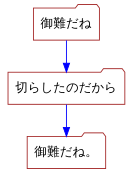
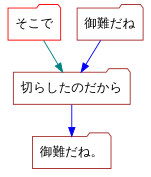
none -> (34, 24)
